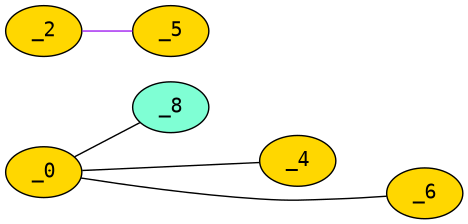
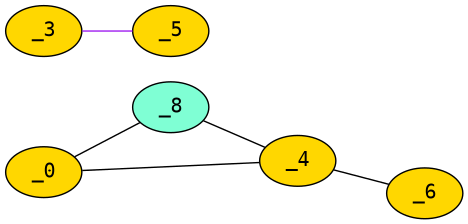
(44, 31) -> (44, 31)
none -> (234, 134)
(233, 197) -> (361, 177)
